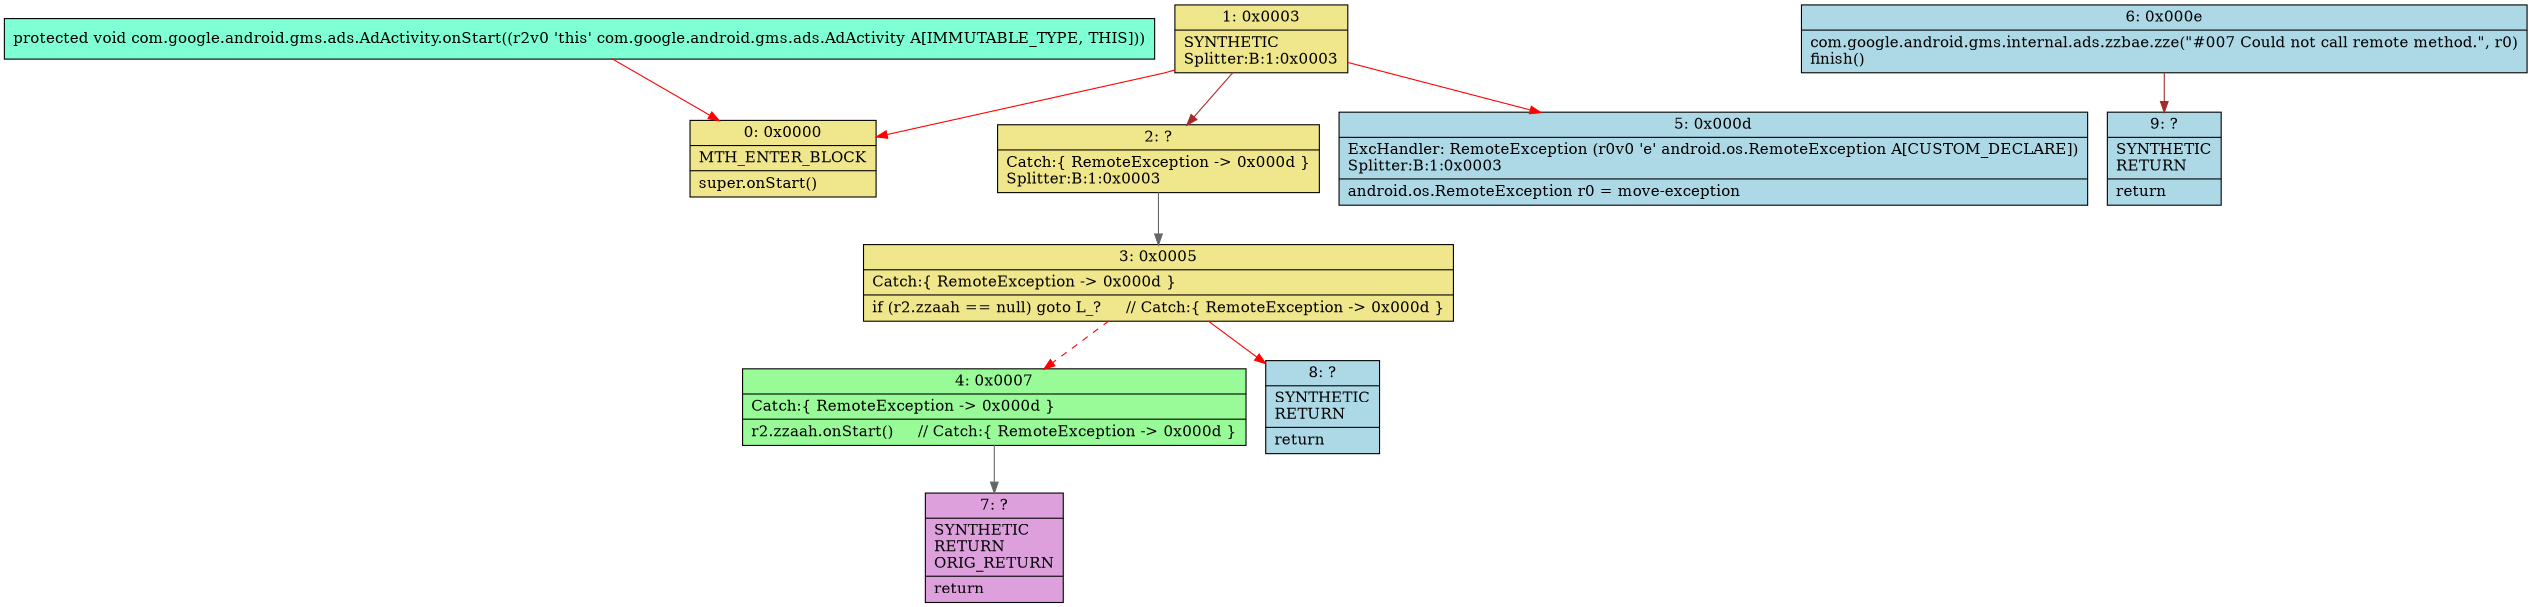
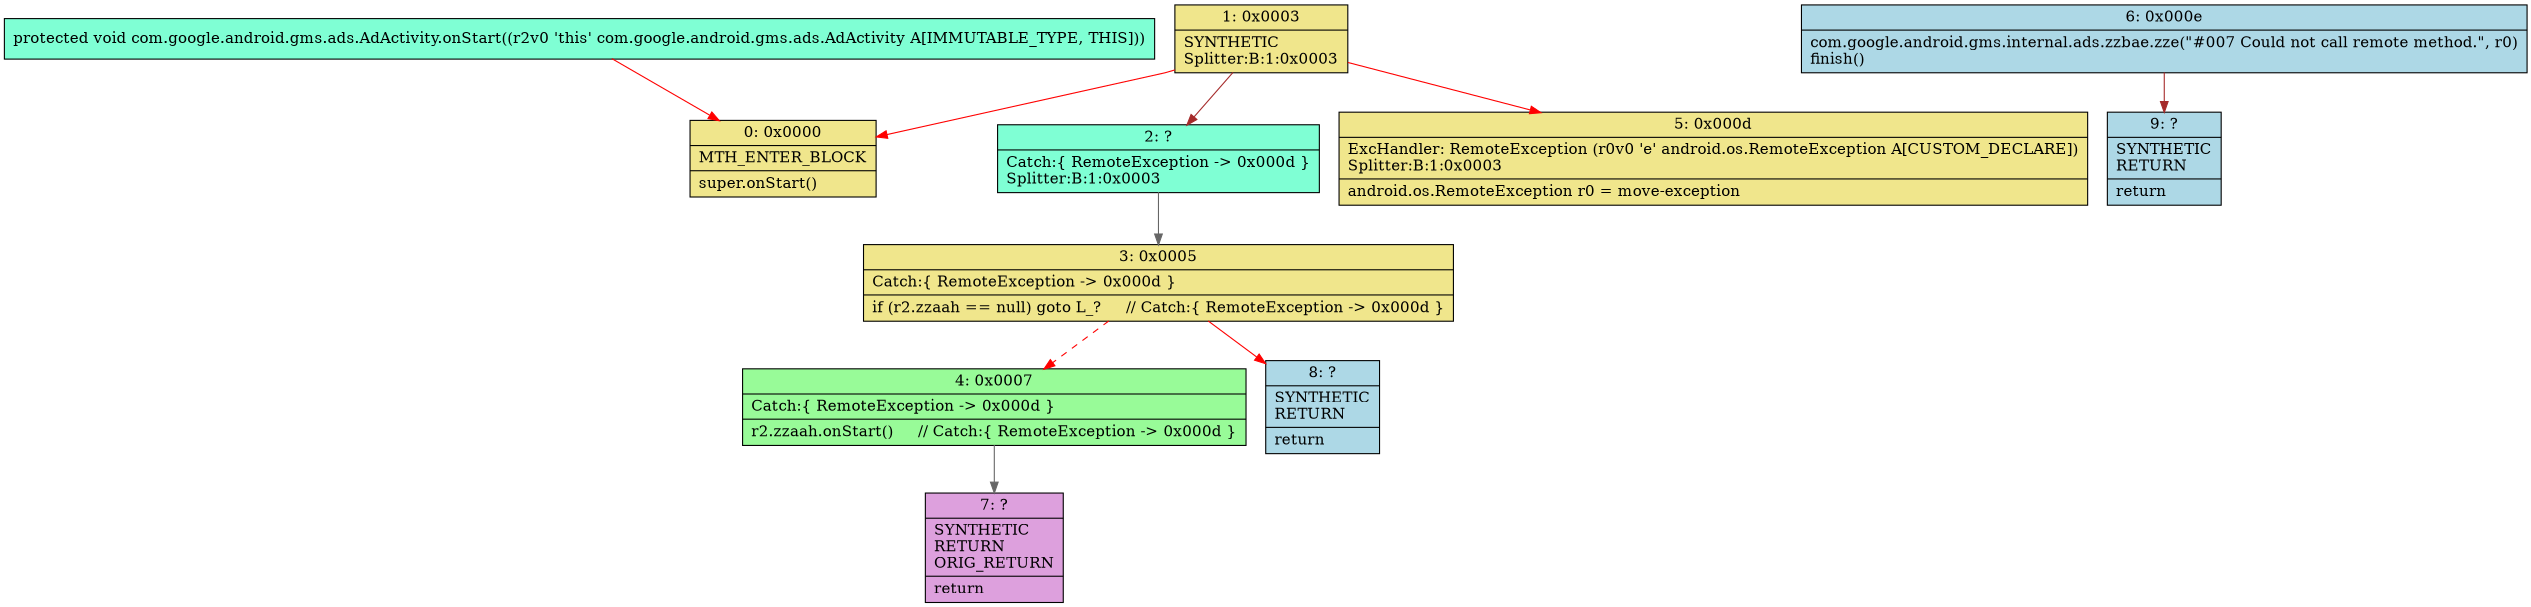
(1158, 159) -> (1158, 159)
(1713, 159) -> (1713, 159)
